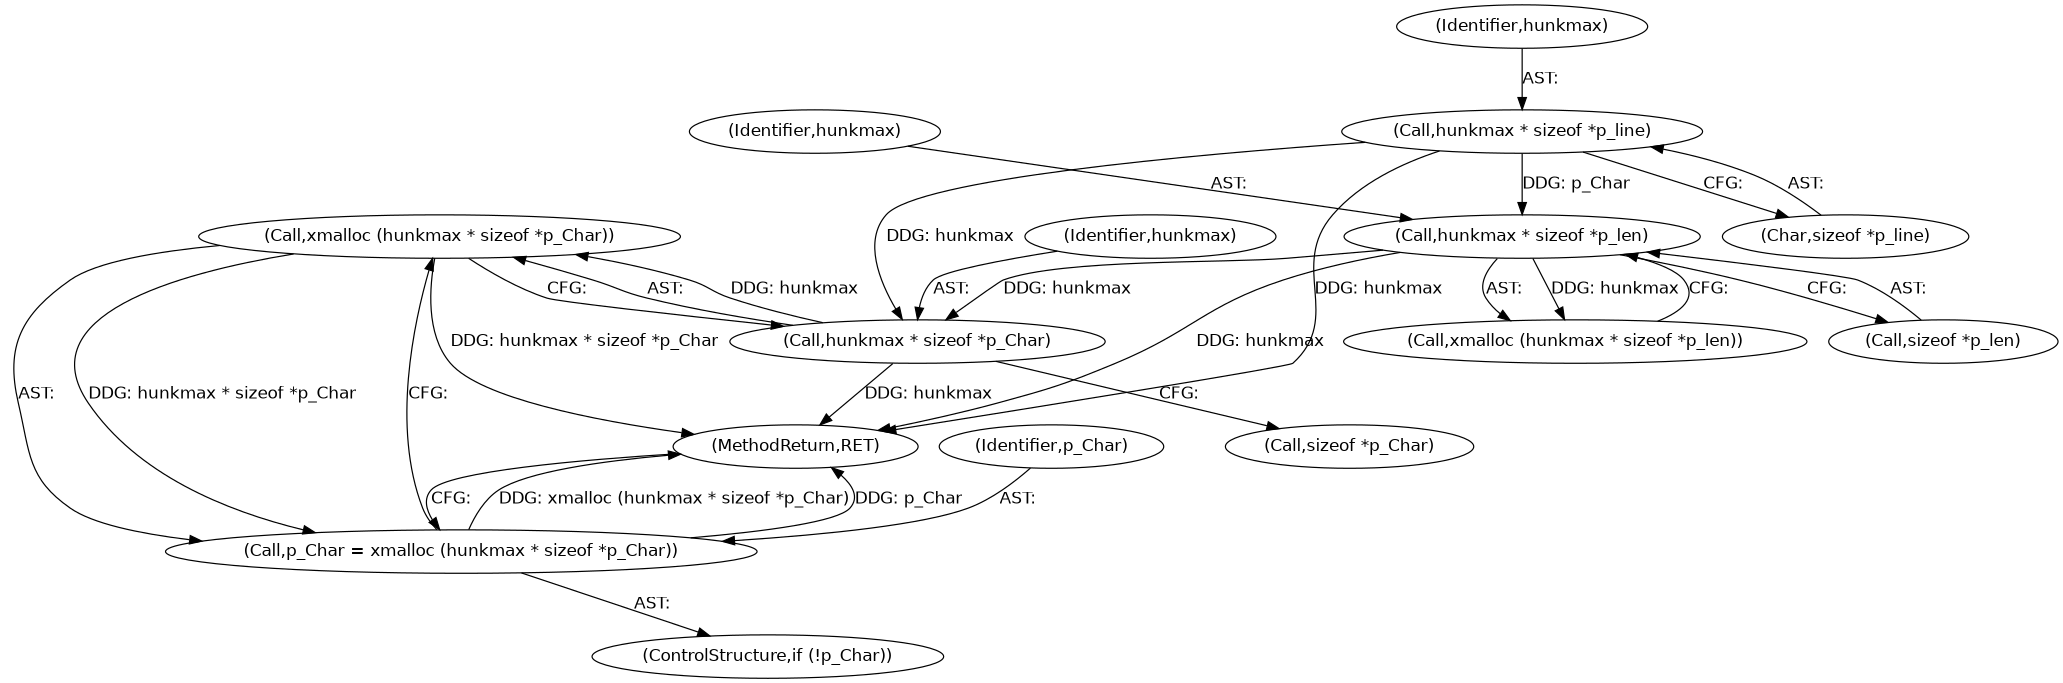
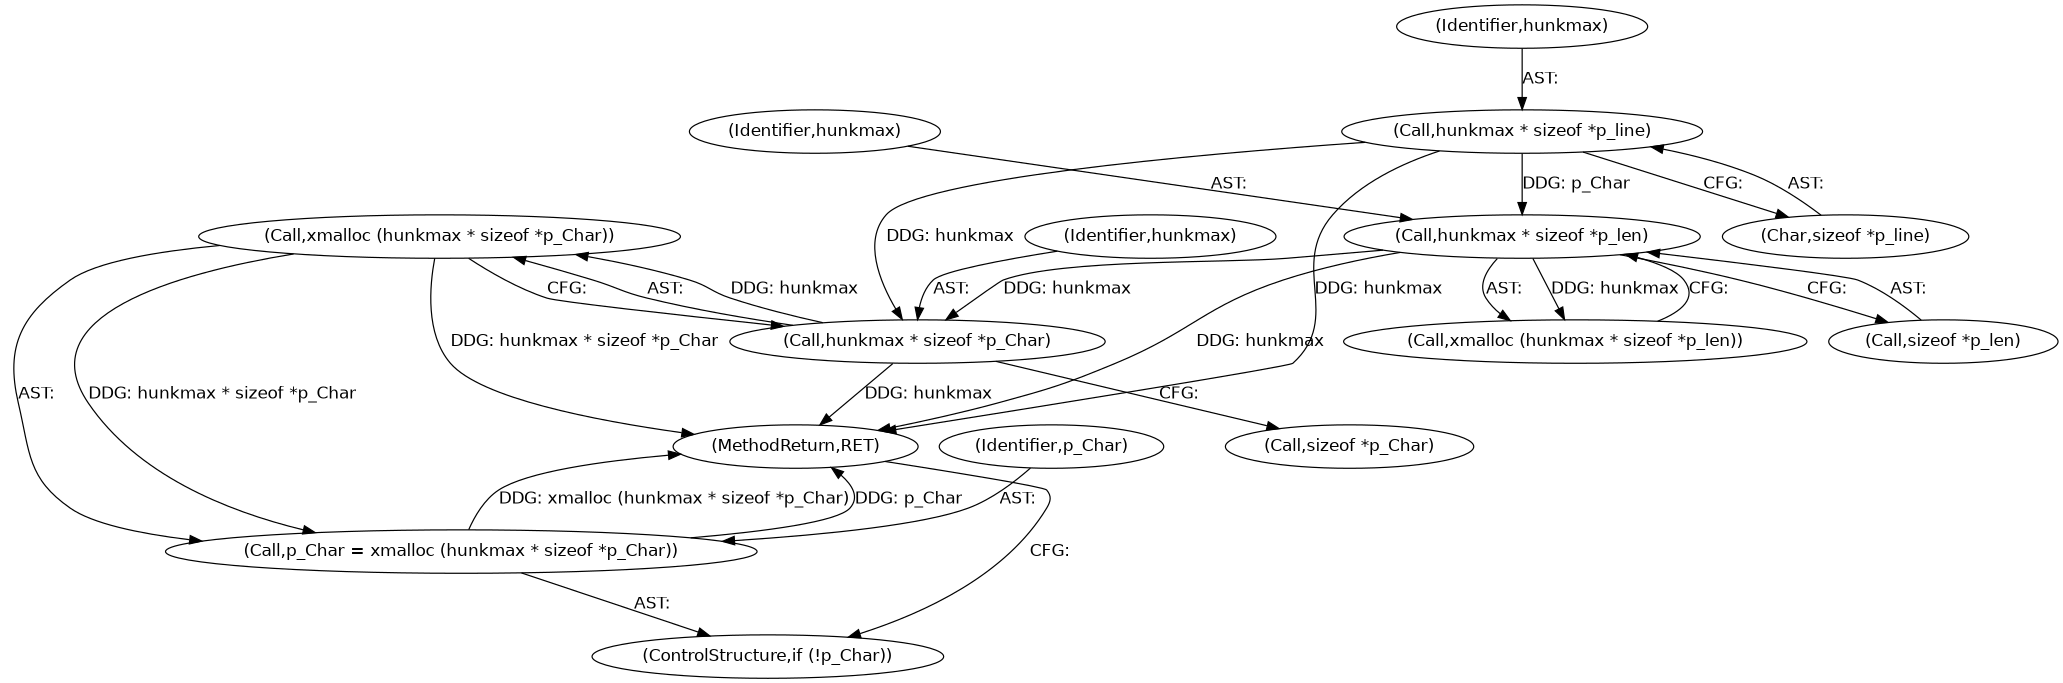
(407, 402) -> none
(538, 466) -> (1033, 527)
